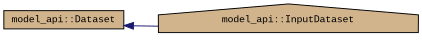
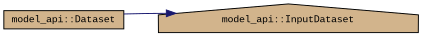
(146, 26) -> (145, 14)
